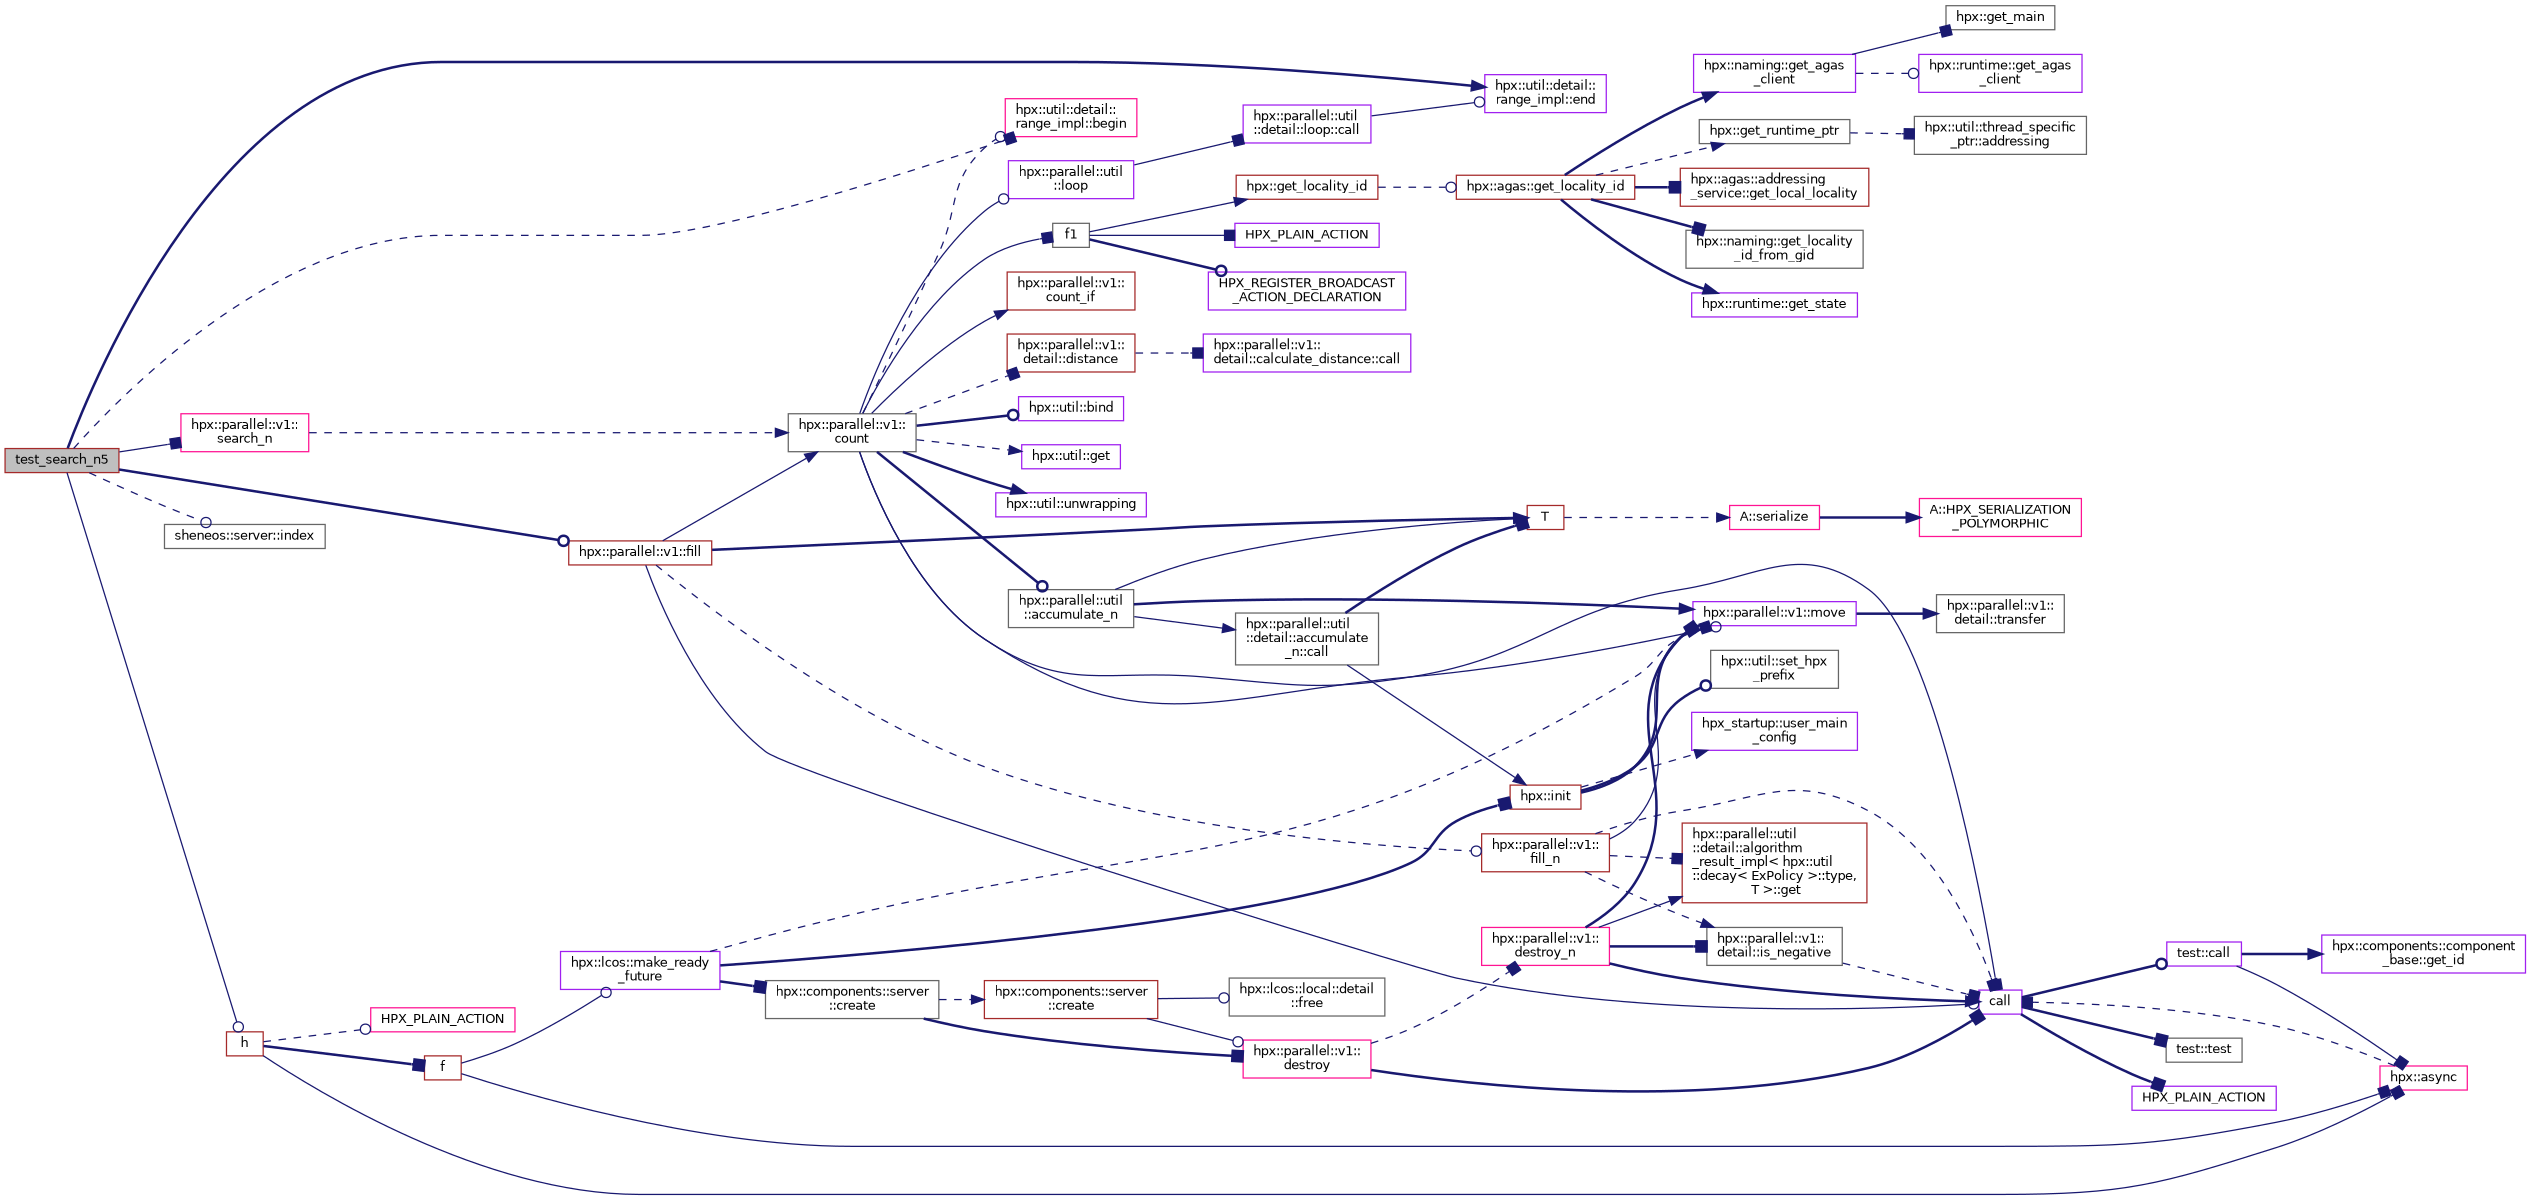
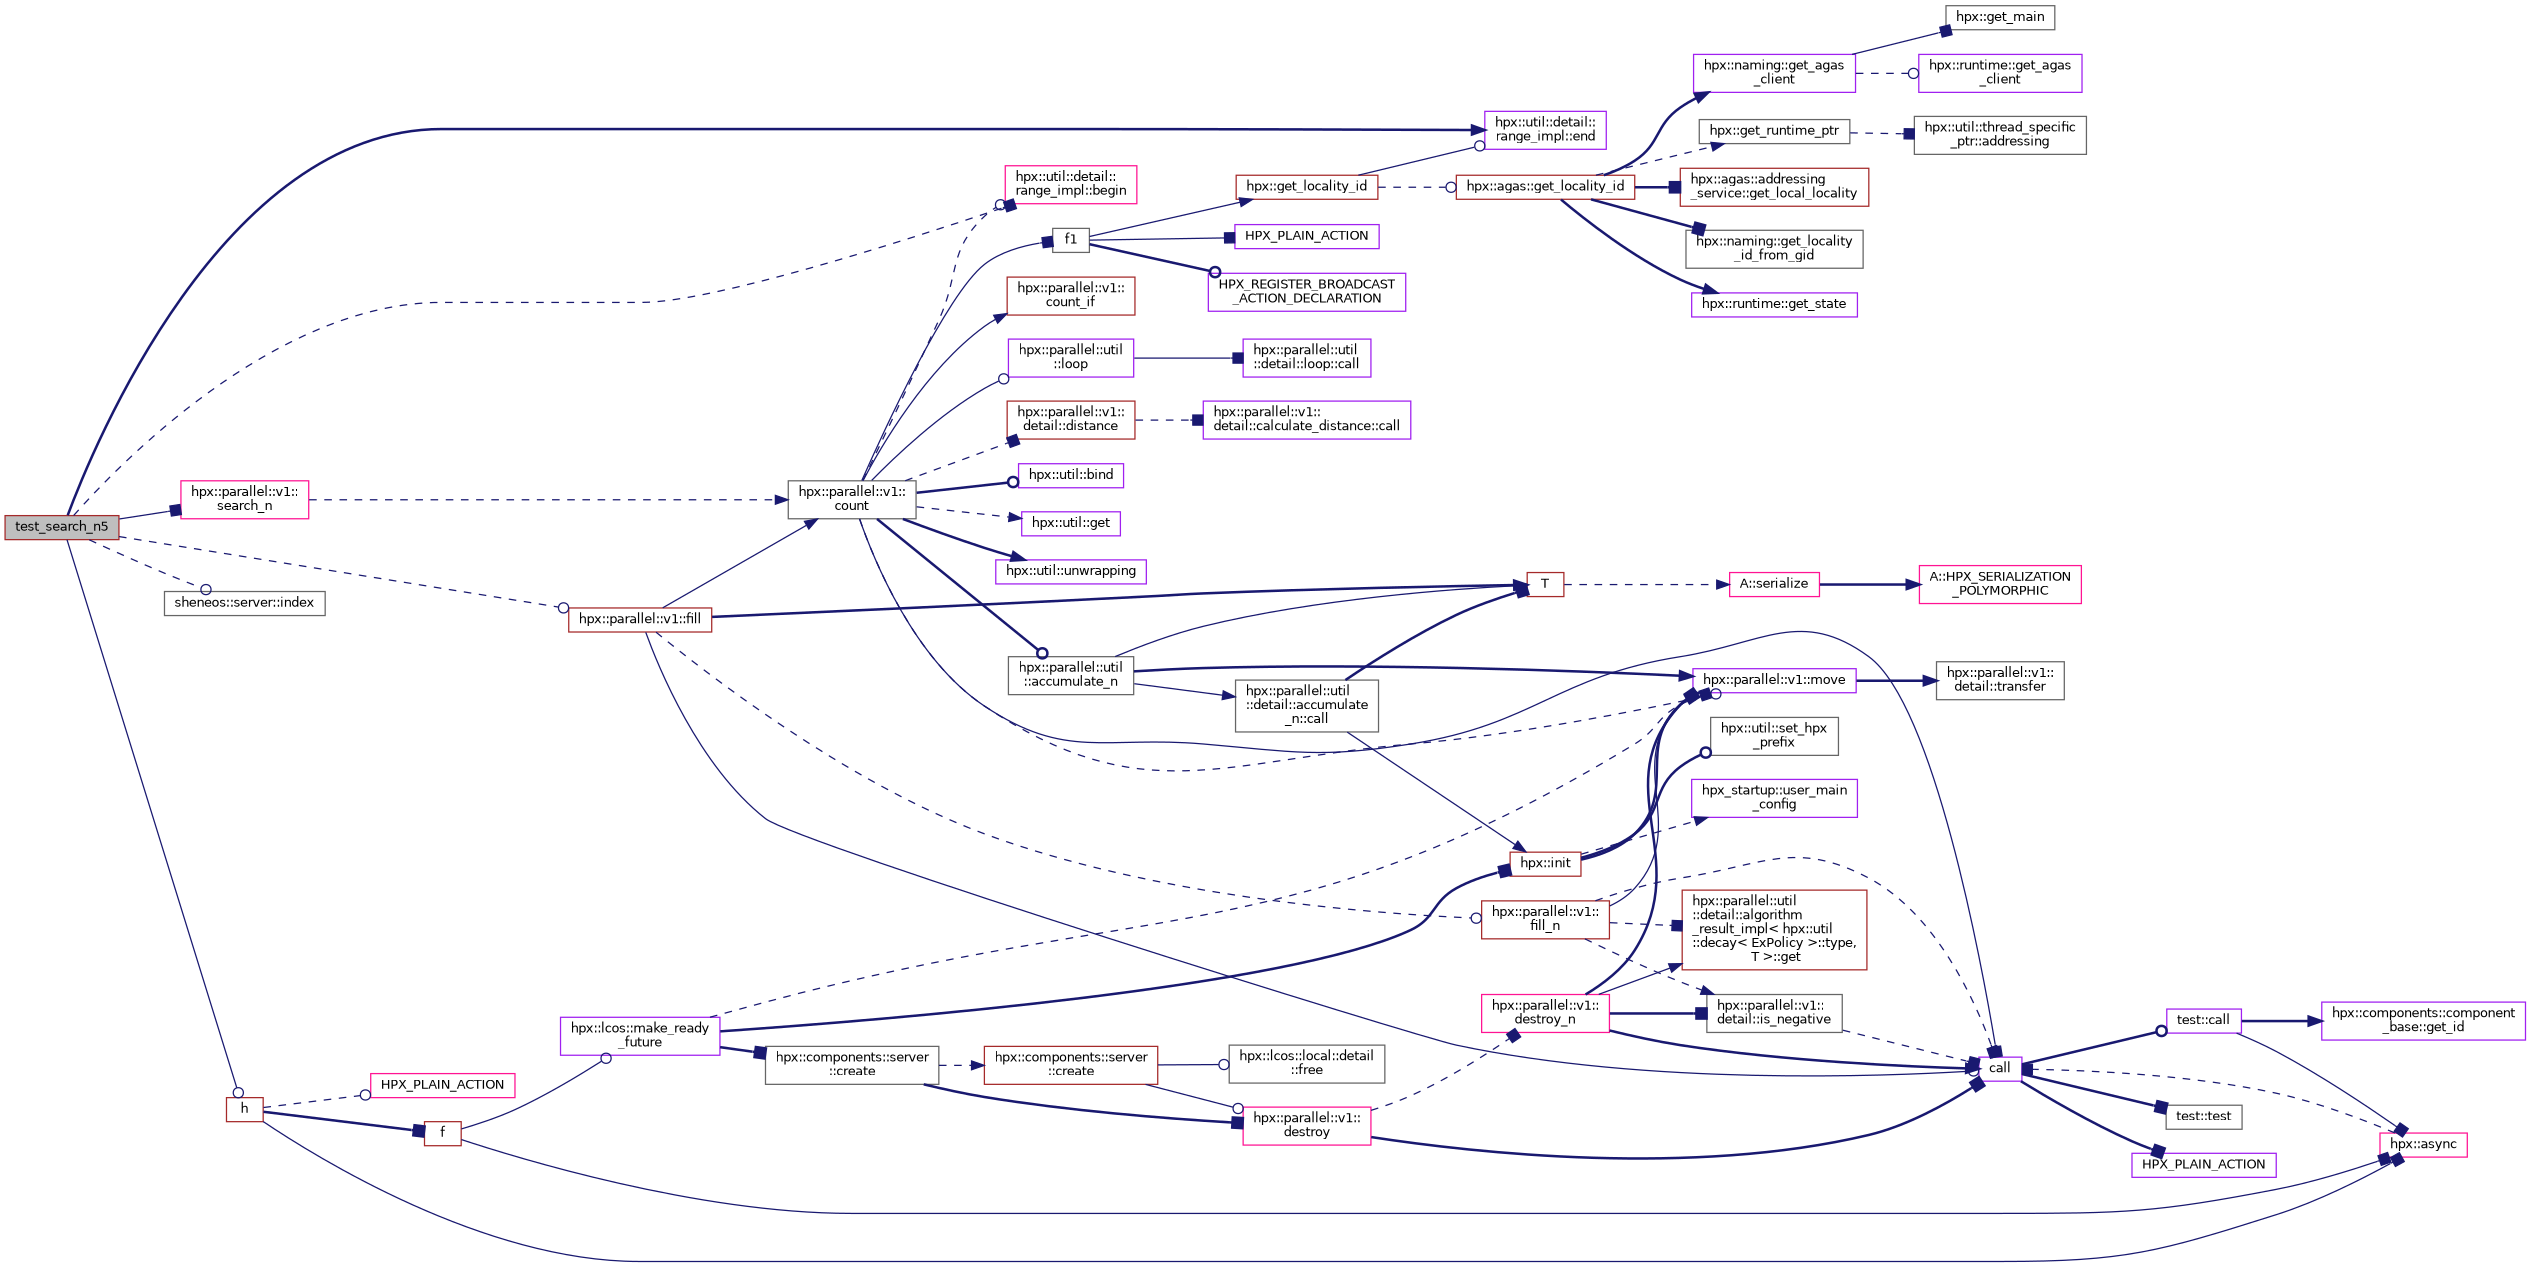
(1423, 109) -> (1416, 161)
(339, 505) -> (339, 572)
(1229, 700) -> (1229, 767)
